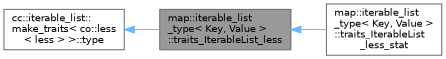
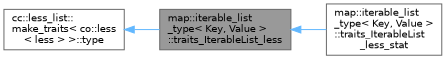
(64, 30) -> (64, 30)
